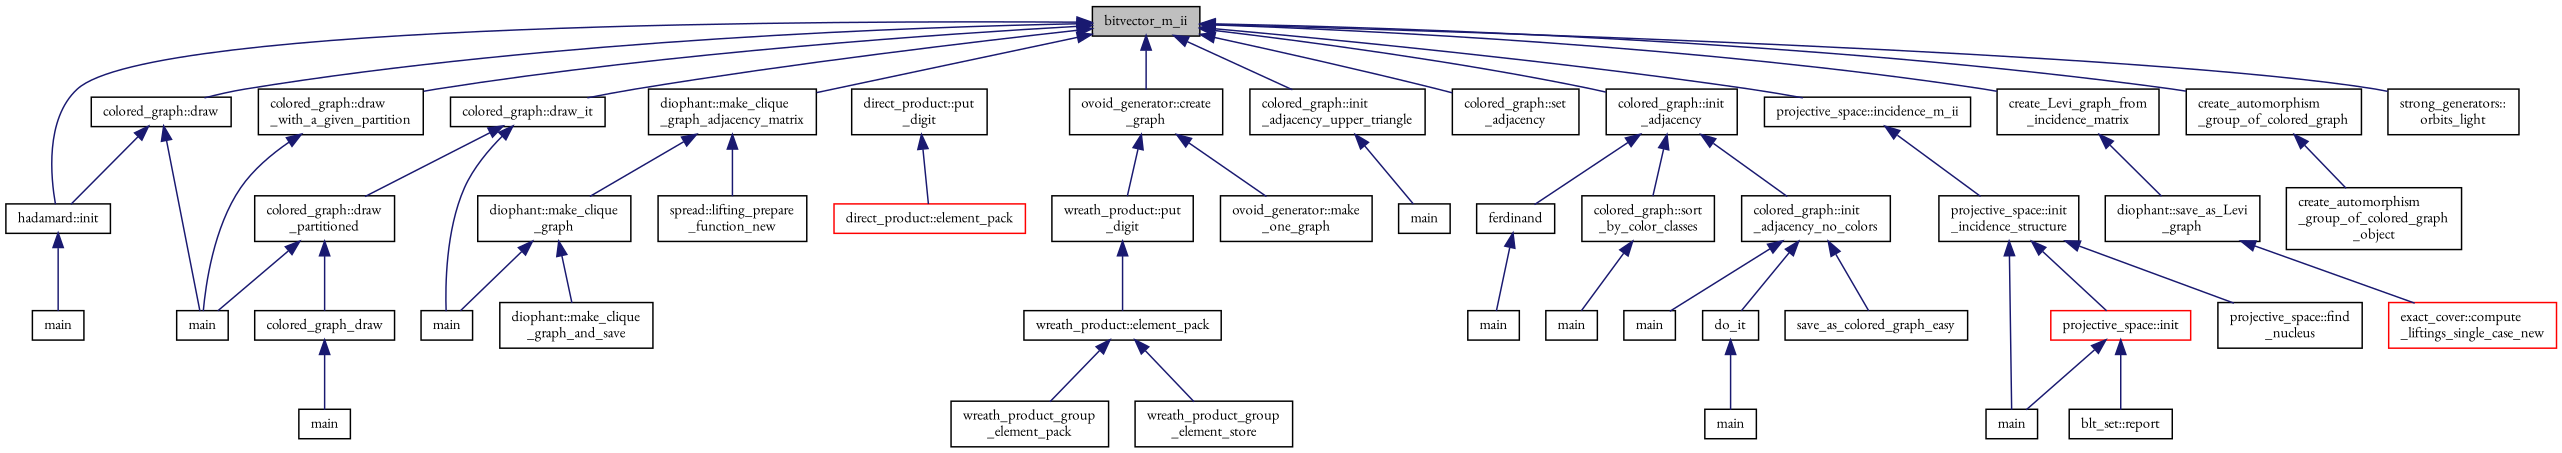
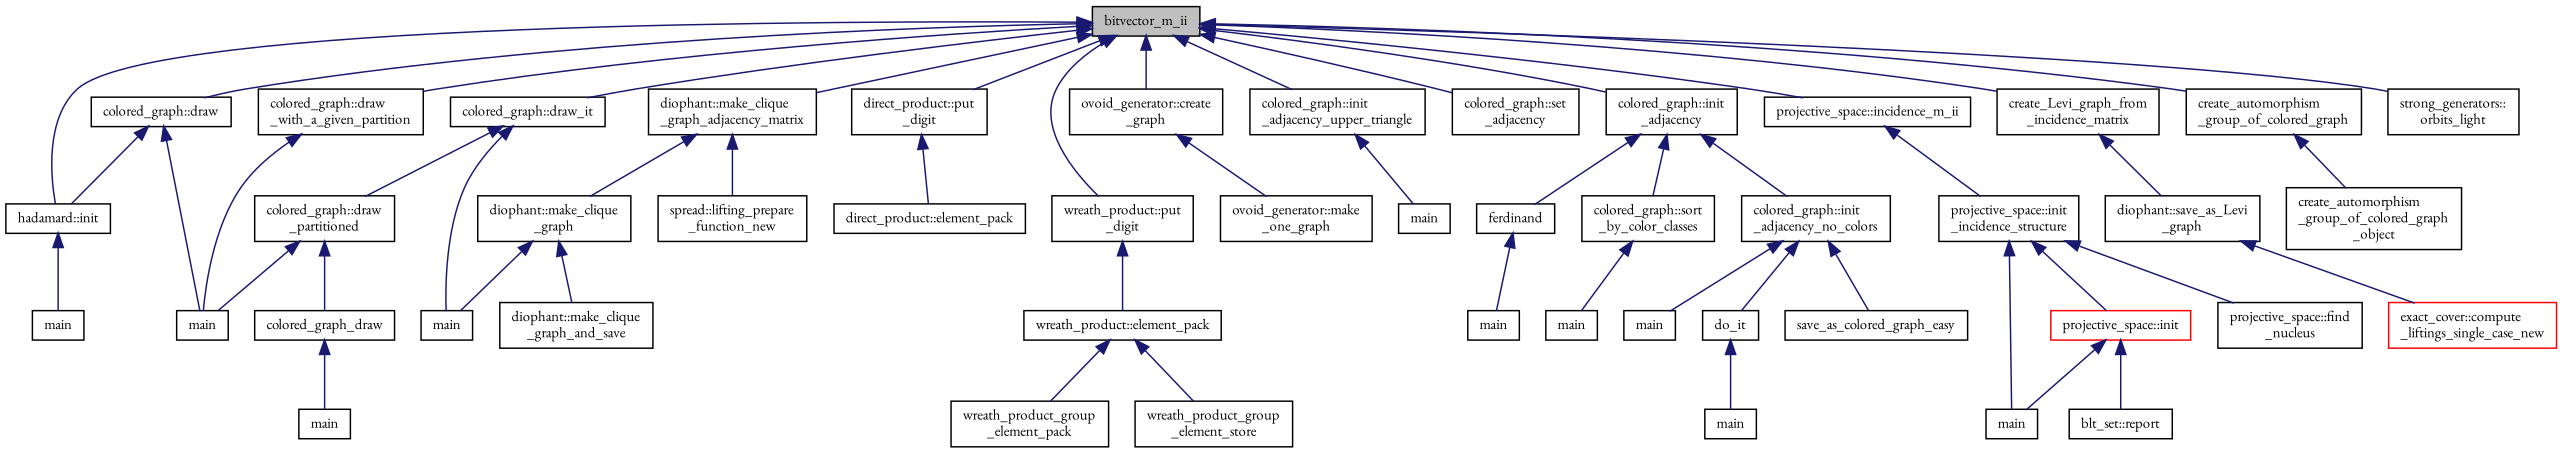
none -> (1036, 65)
(1133, 173) -> (1051, 116)
(930, 219) -> (930, 219)
